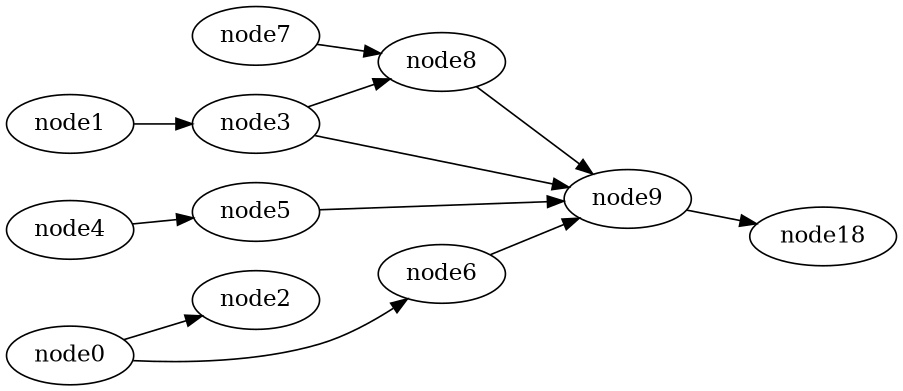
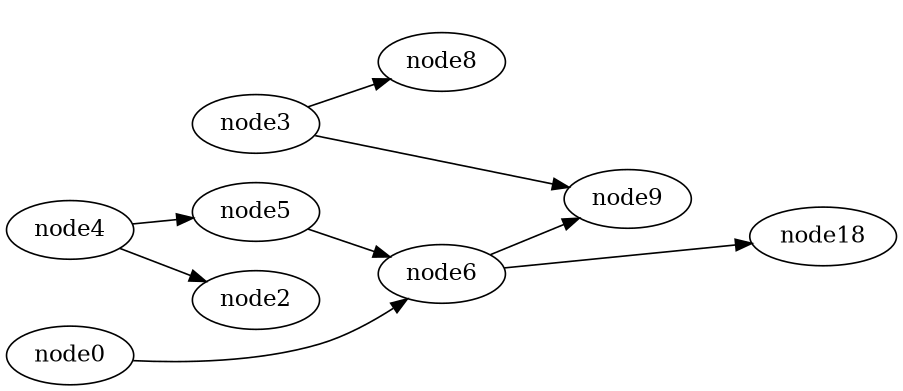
(256, 36) -> none
(70, 124) -> none
(528, 125) -> none
(433, 206) -> (341, 240)
(714, 215) -> (620, 256)
(155, 330) -> (155, 262)
